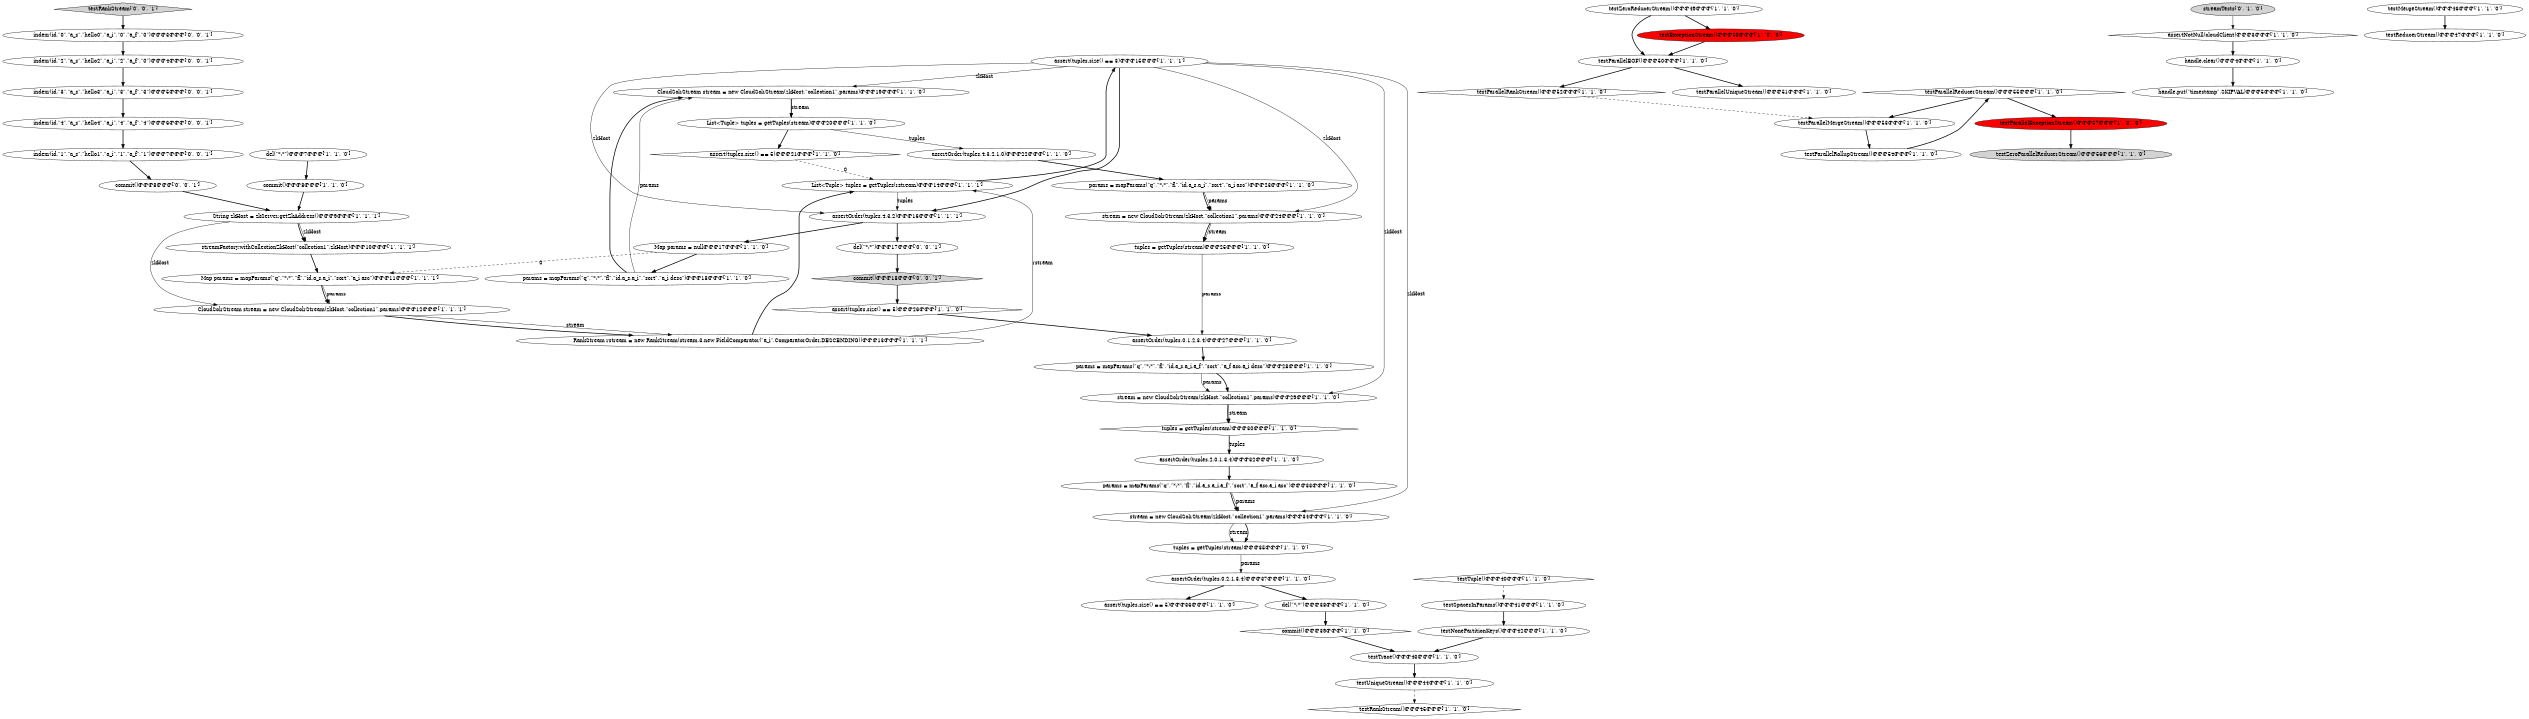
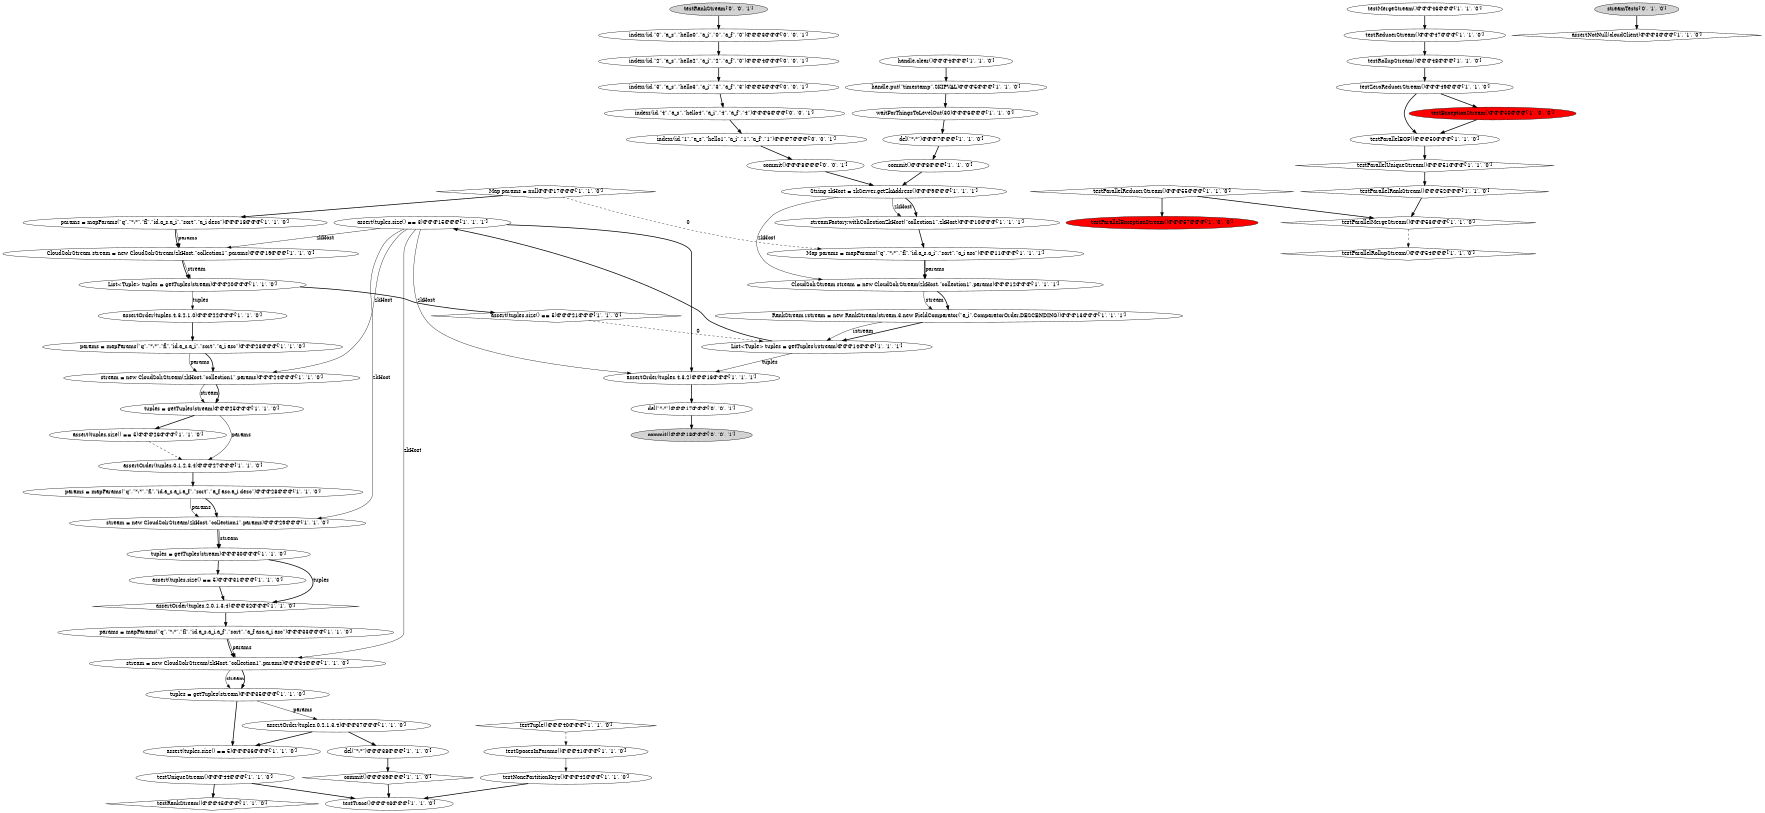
(123, 9) -> (719, 9)
(2233, 21) -> (1637, 21)
(2233, 47) -> none
none -> (1425, 61)
(1598, 77) -> (1425, 177)
(1764, 92) -> (1425, 166)
(1696, 107) -> (1417, 206)
none -> (945, 114)
(1865, 124) -> (1408, 223)
(1952, 133) -> none
(1867, 137) -> (1408, 236)
(1871, 155) -> (1408, 254)
(2071, 155) -> none
(806, 232) -> none
(711, 248) -> (546, 192)
(897, 279) -> (692, 435)
(897, 293) -> (177, 422)
(897, 310) -> (138, 435)
(1043, 325) -> (164, 450)
(1229, 429) -> (219, 554)
(1229, 460) -> (226, 606)
none -> (218, 580)
(1504, 617) -> (566, 763)
(1414, 669) -> (301, 791)
(1414, 695) -> (214, 789)
none -> (235, 721)
